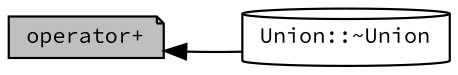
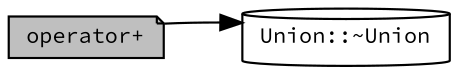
(214, 52) -> (192, 23)
